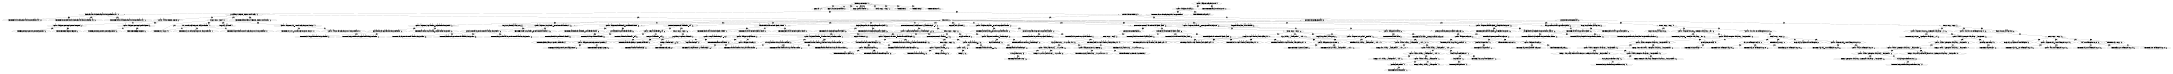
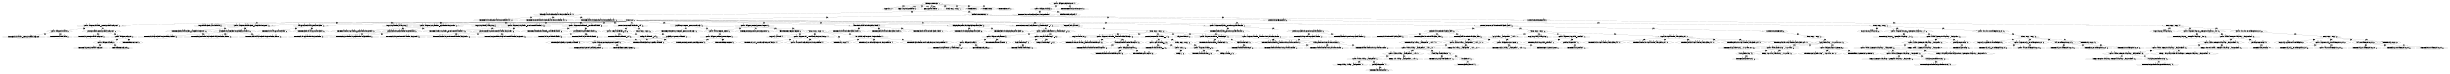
(601, 18) -> (657, 23)
(120, 23) -> (737, 29)
(670, 29) -> (626, 29)
